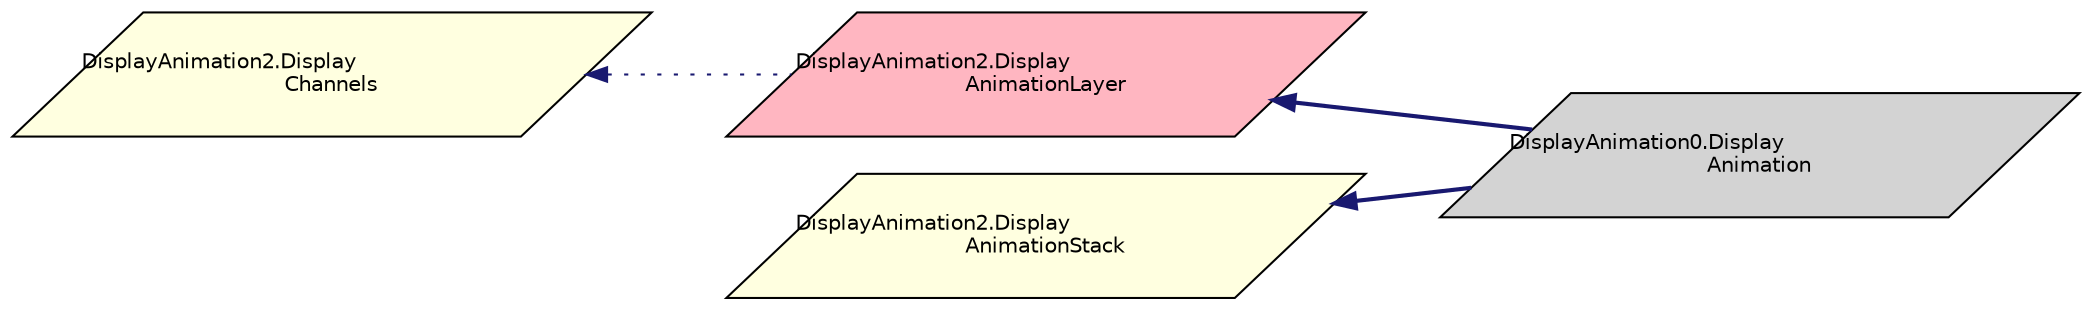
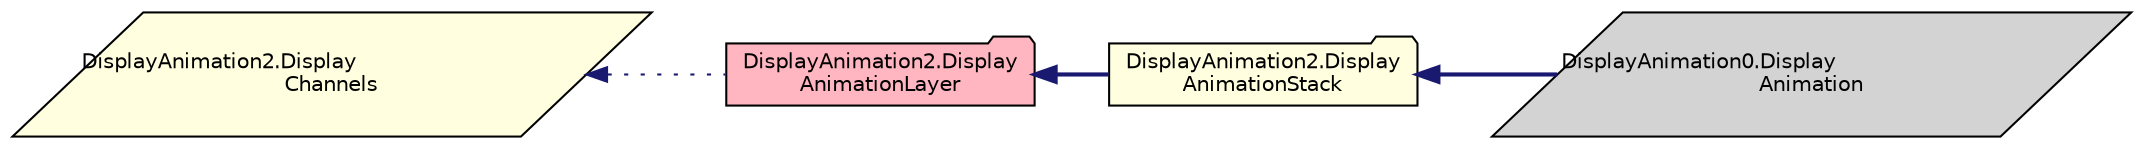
(1046, 74) -> (880, 74)
(1414, 116) -> (1082, 74)
(1046, 236) -> (1263, 74)
